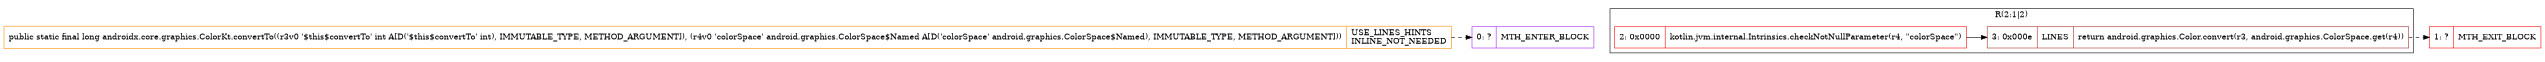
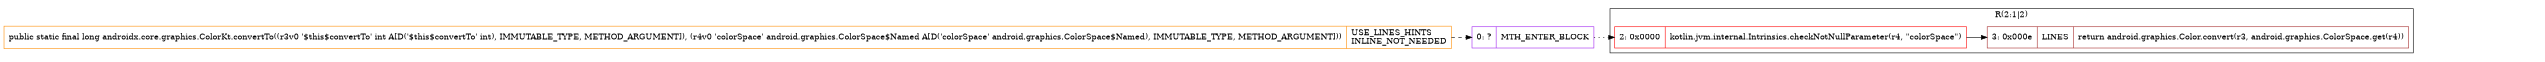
none -> (1601, 37)
(2485, 37) -> none
